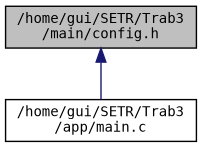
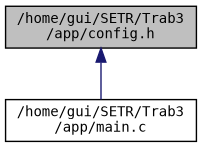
(101, 27) -> (101, 27)
